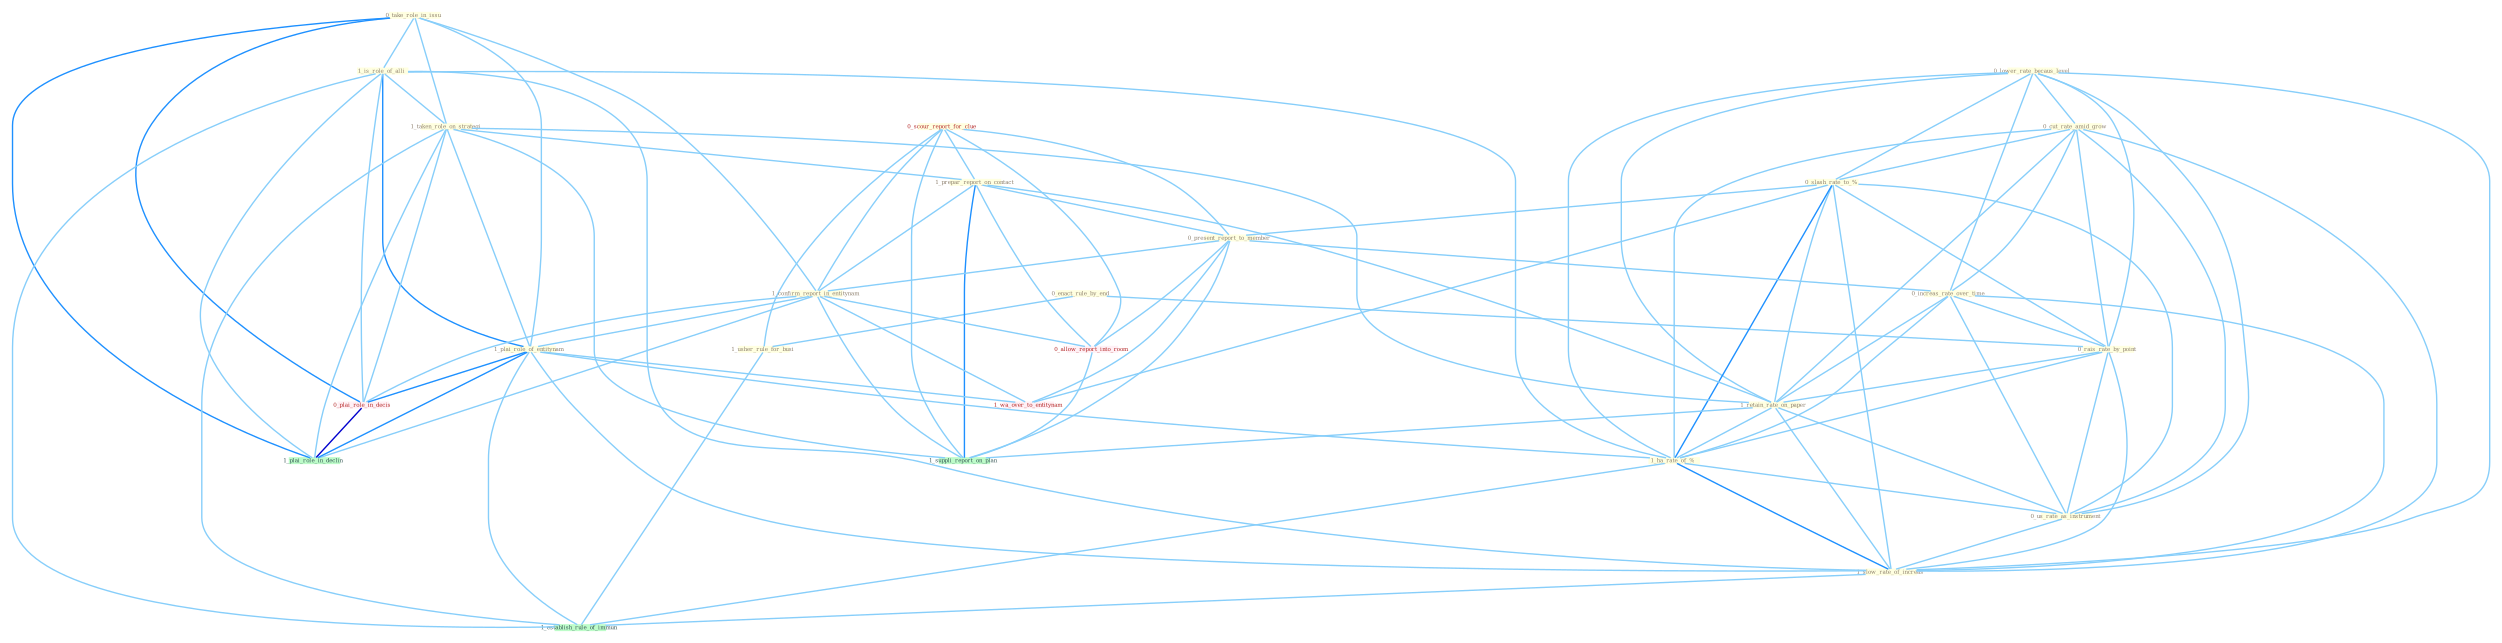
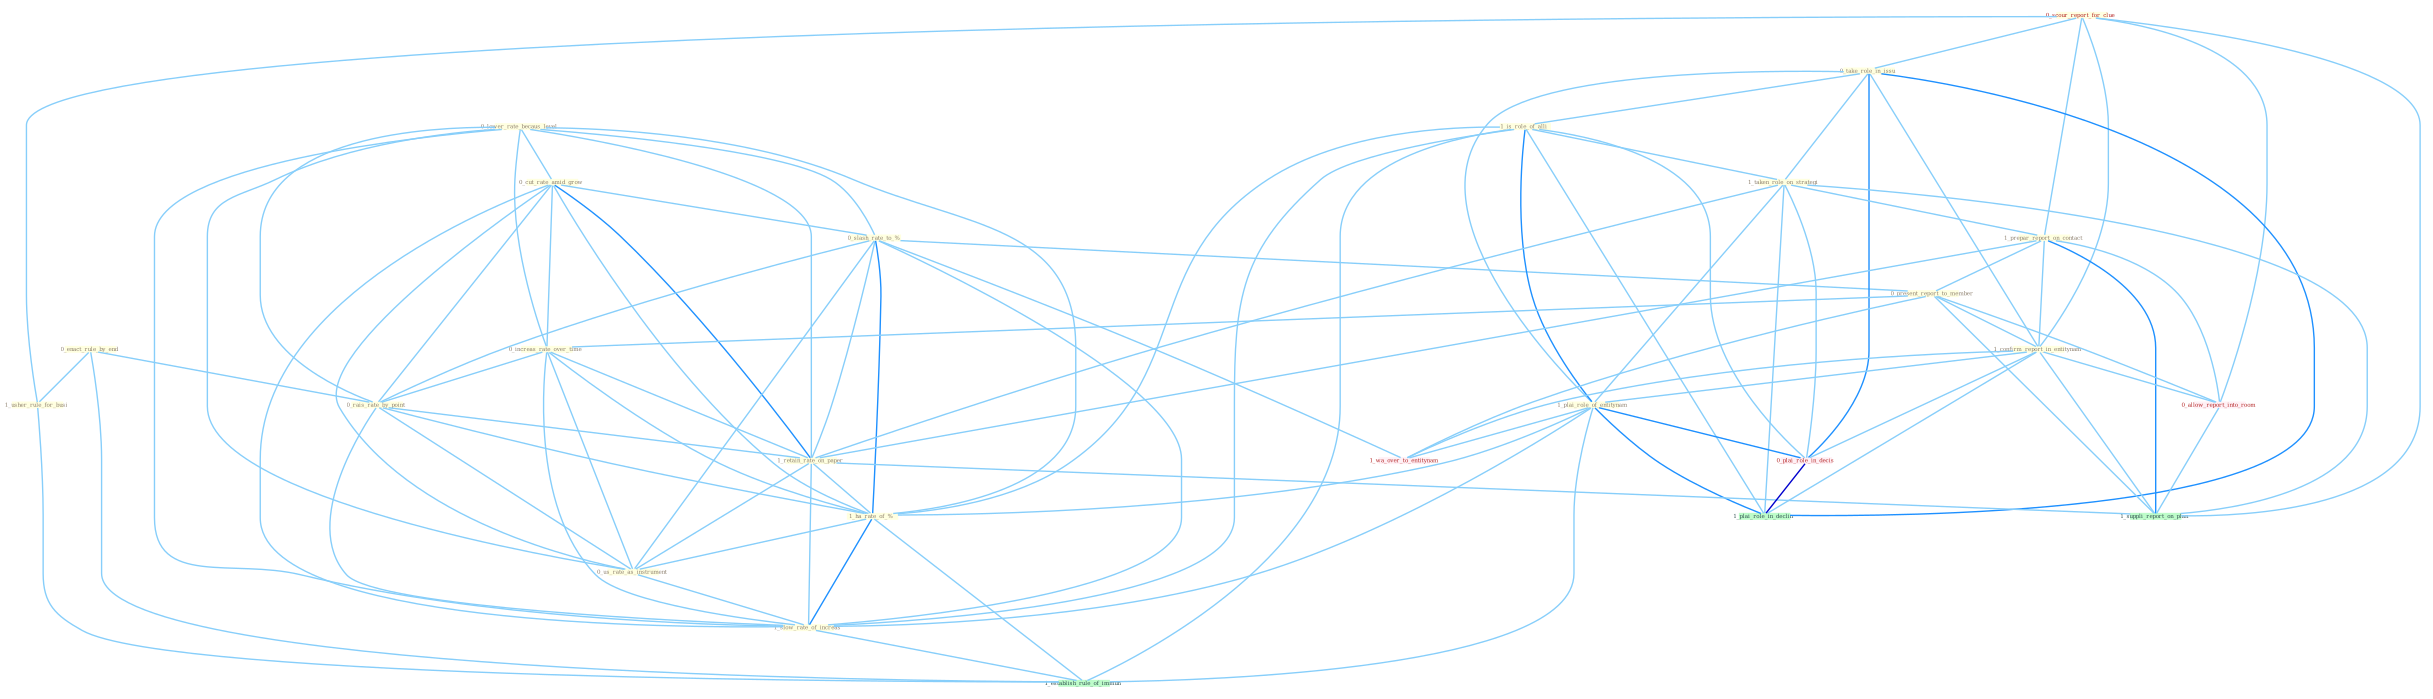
(1086, 151) -> (1976, 43)
(1925, 266) -> (692, 312)
(202, 463) -> (460, 659)
